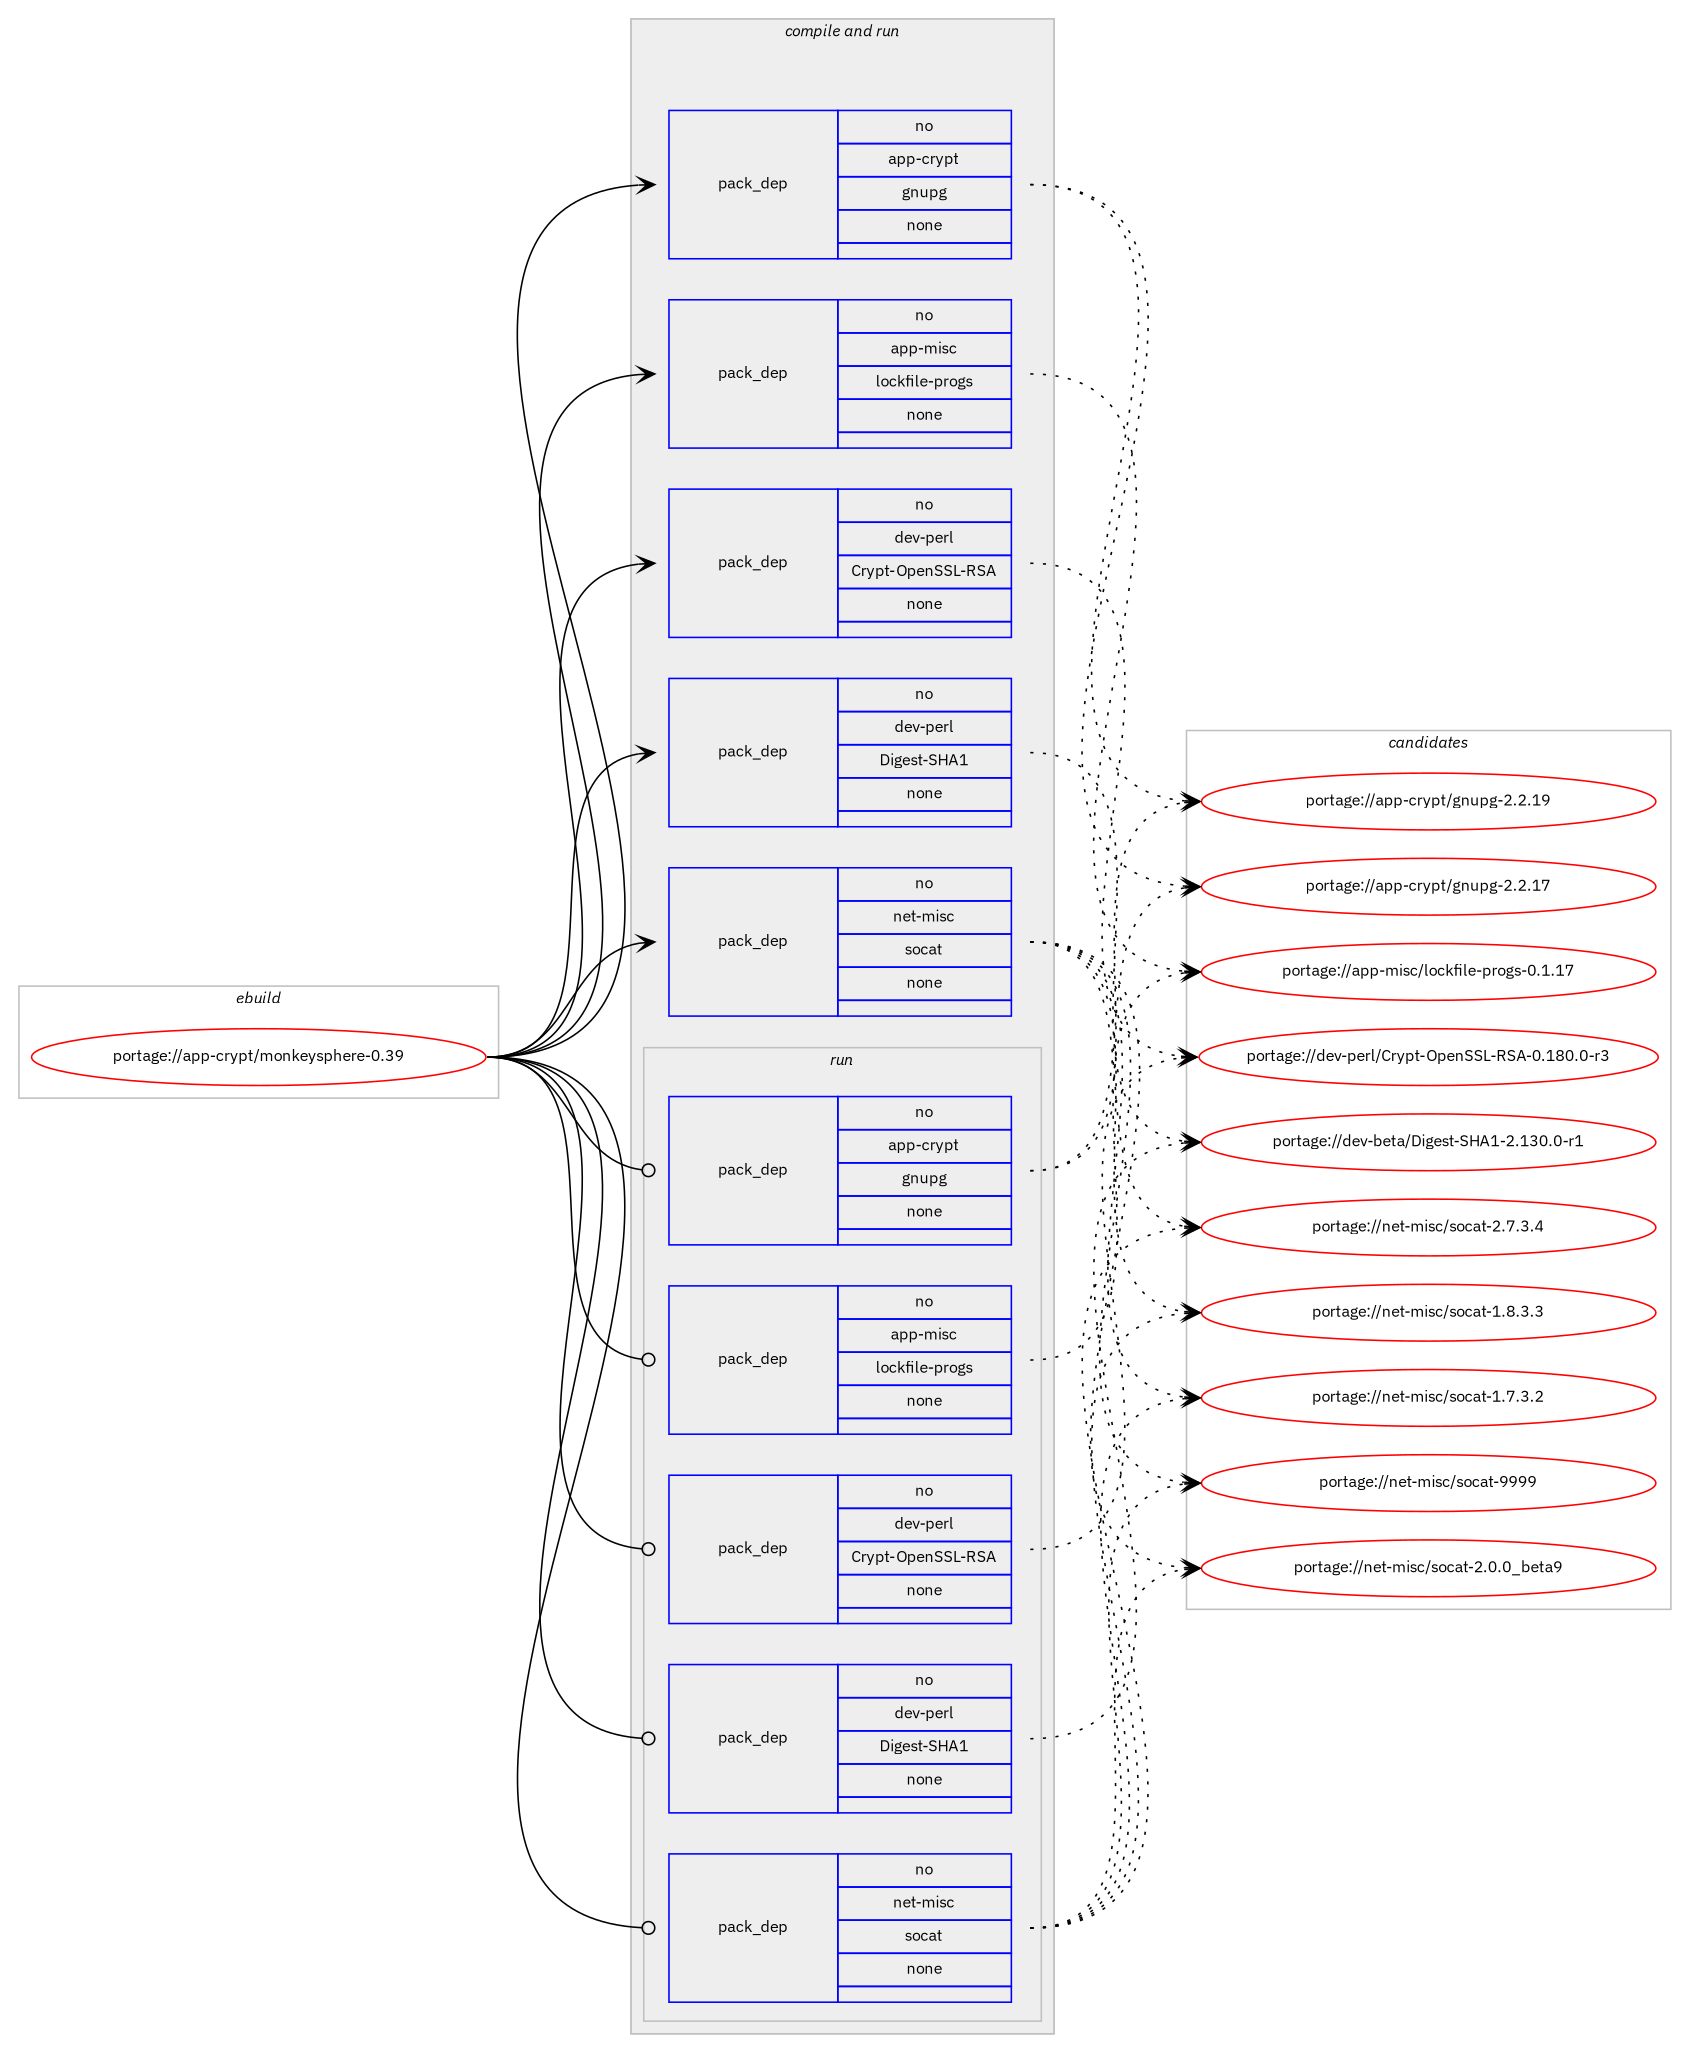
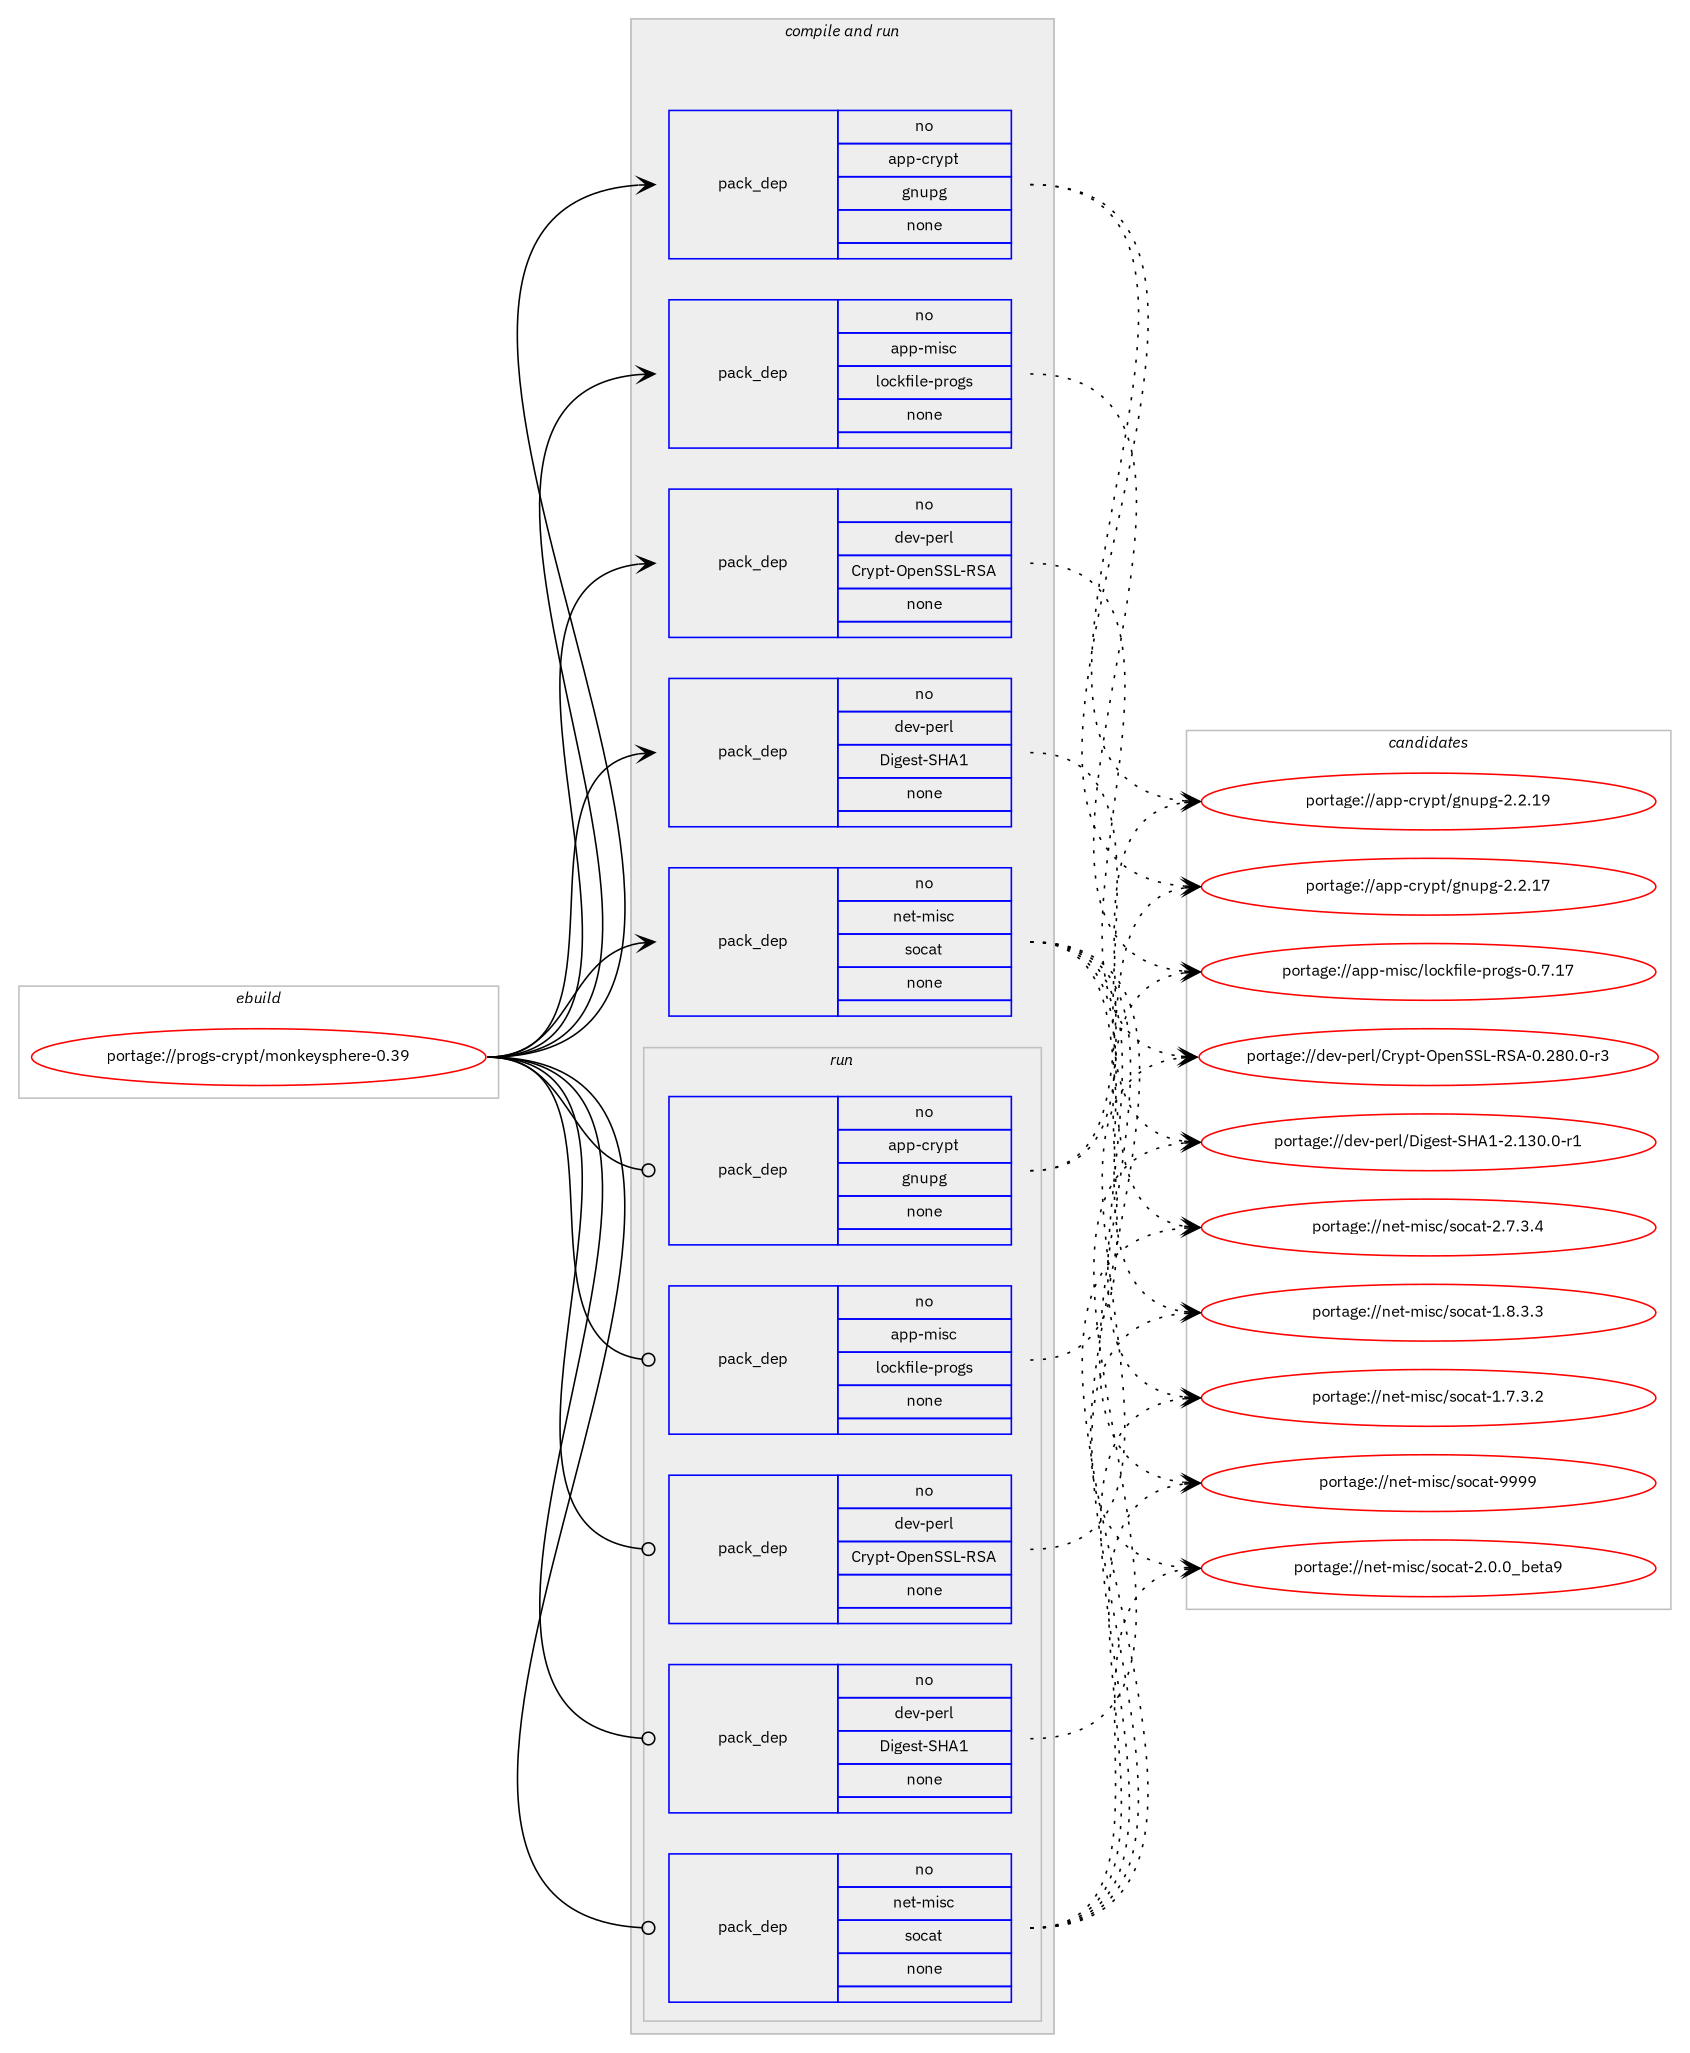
(1429, 972) -> (1429, 972)
(259, 1057) -> (259, 1057)
(1429, 1057) -> (1429, 1057)
(1429, 1142) -> (1429, 1142)
